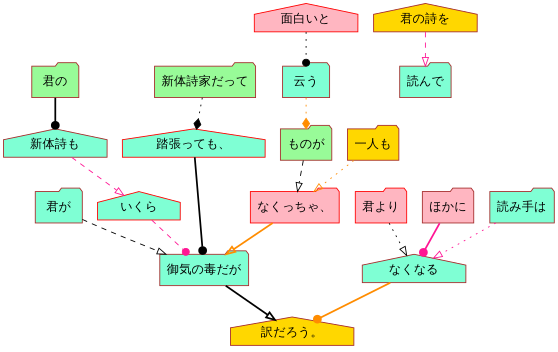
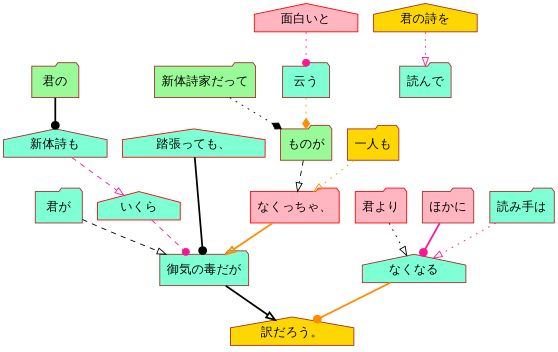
(425, 45) -> (425, 45)
(306, 46) -> (306, 46)
(200, 108) -> (251, 110)
